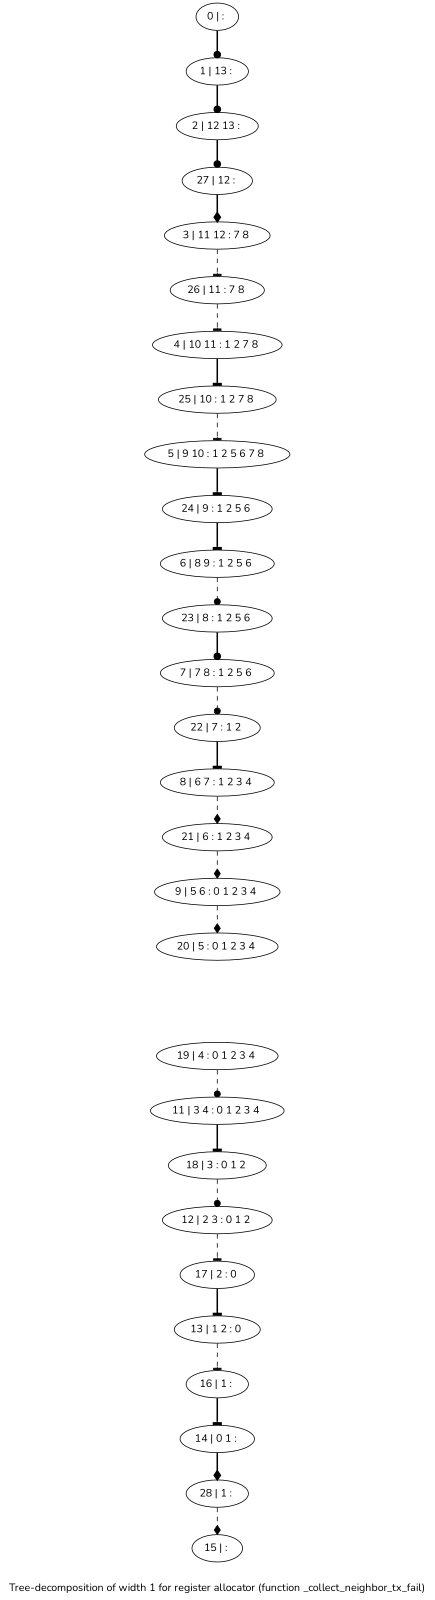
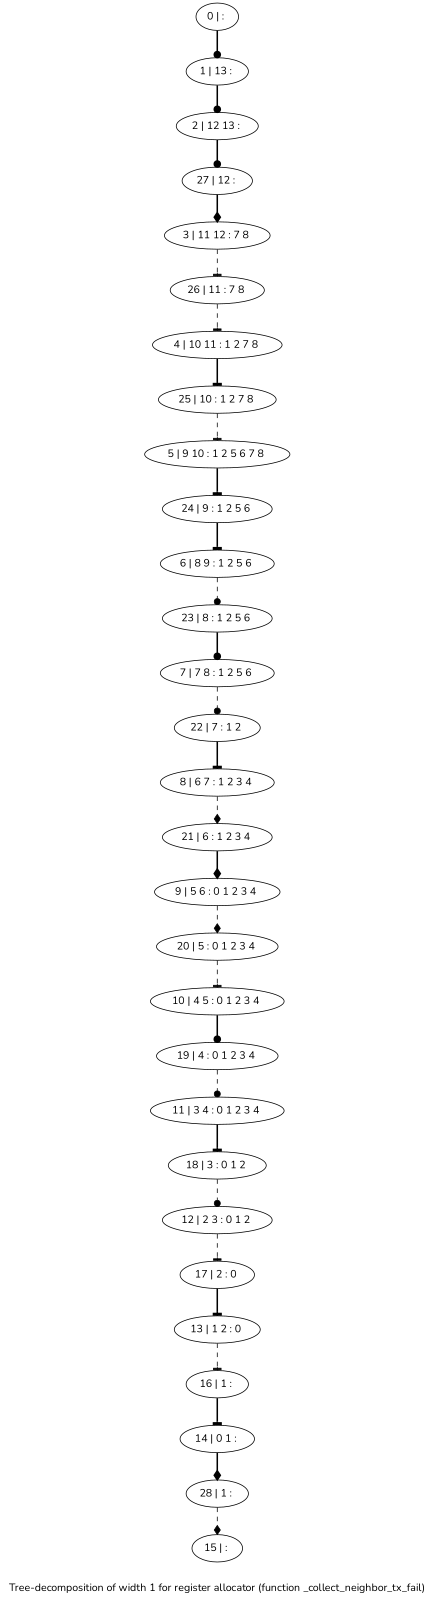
(217, 860) -> (217, 860)
none -> (217, 1001)
